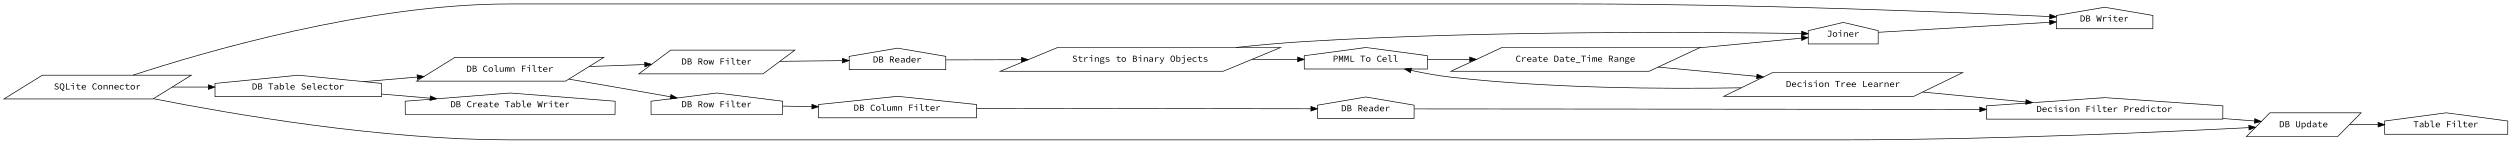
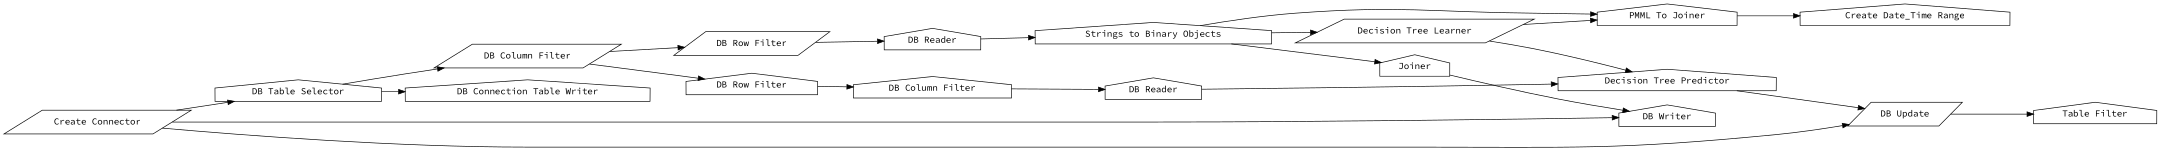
(1751, 43) -> none
(1140, 59) -> (1153, 34)
(1366, 59) -> (1667, 16)
(1576, 59) -> (1905, 16)
(1707, 72) -> (1291, 33)
(98, 87) -> (98, 122)
(510, 105) -> (528, 92)
(2105, 110) -> (1667, 81)
